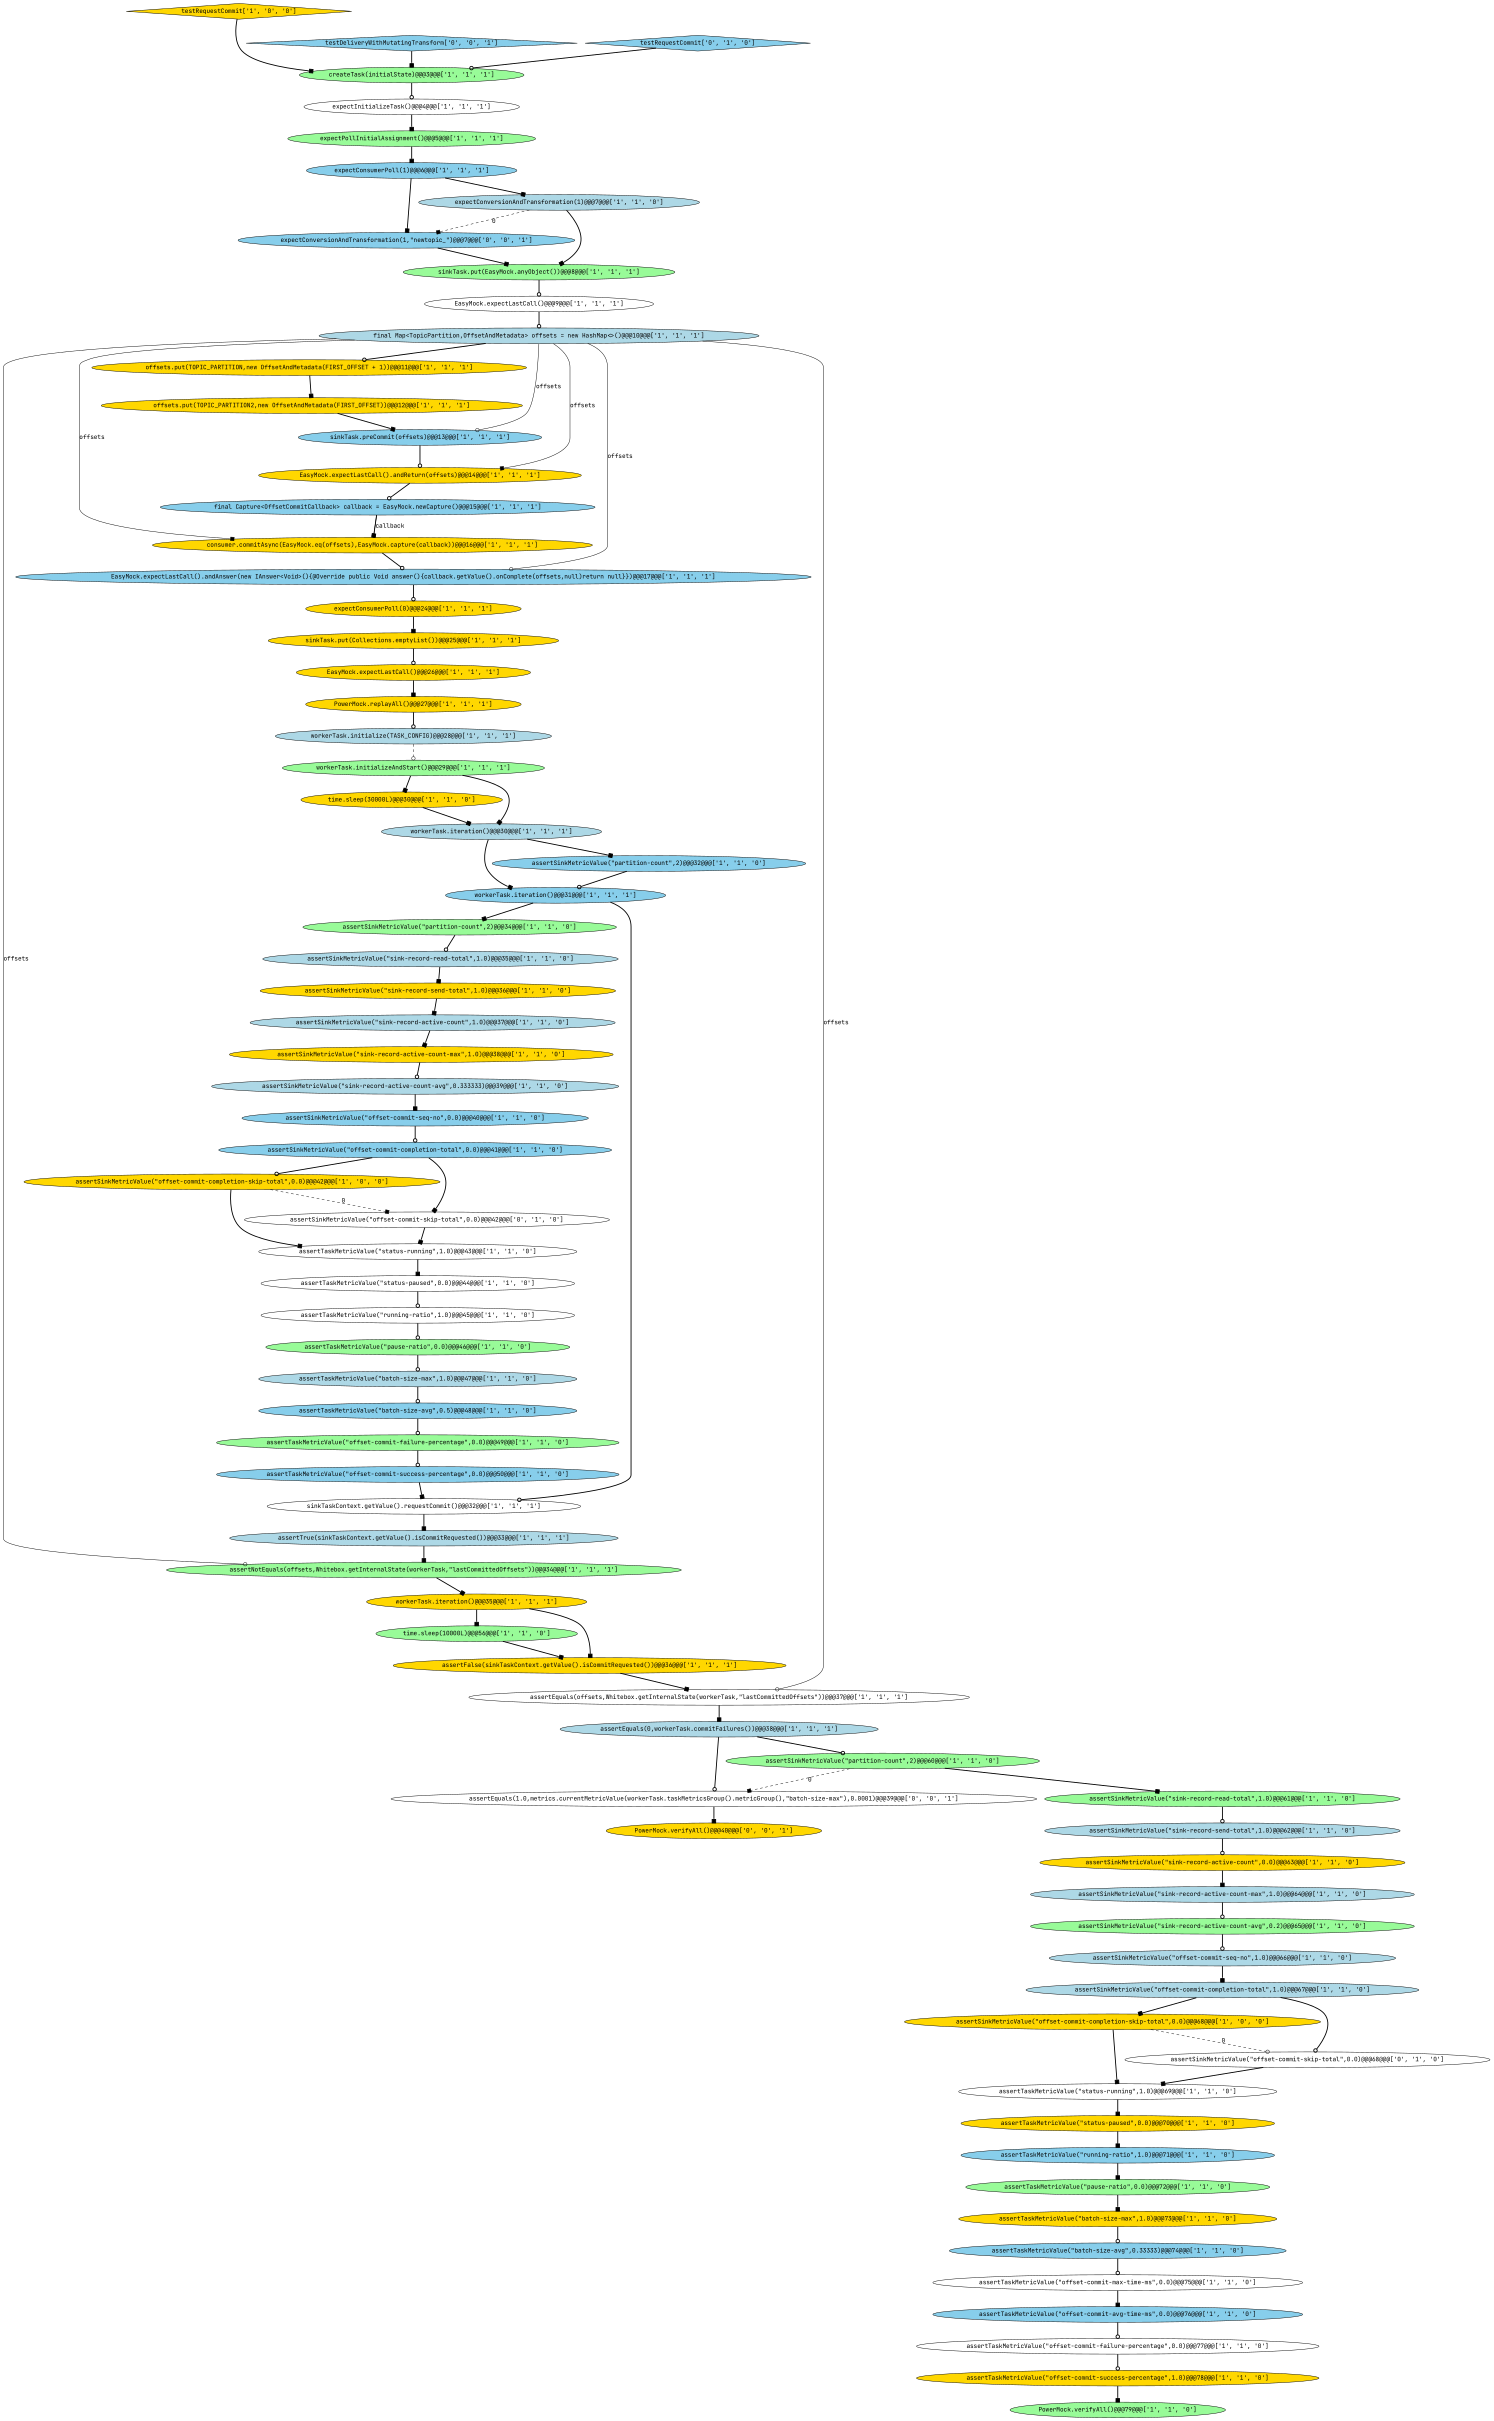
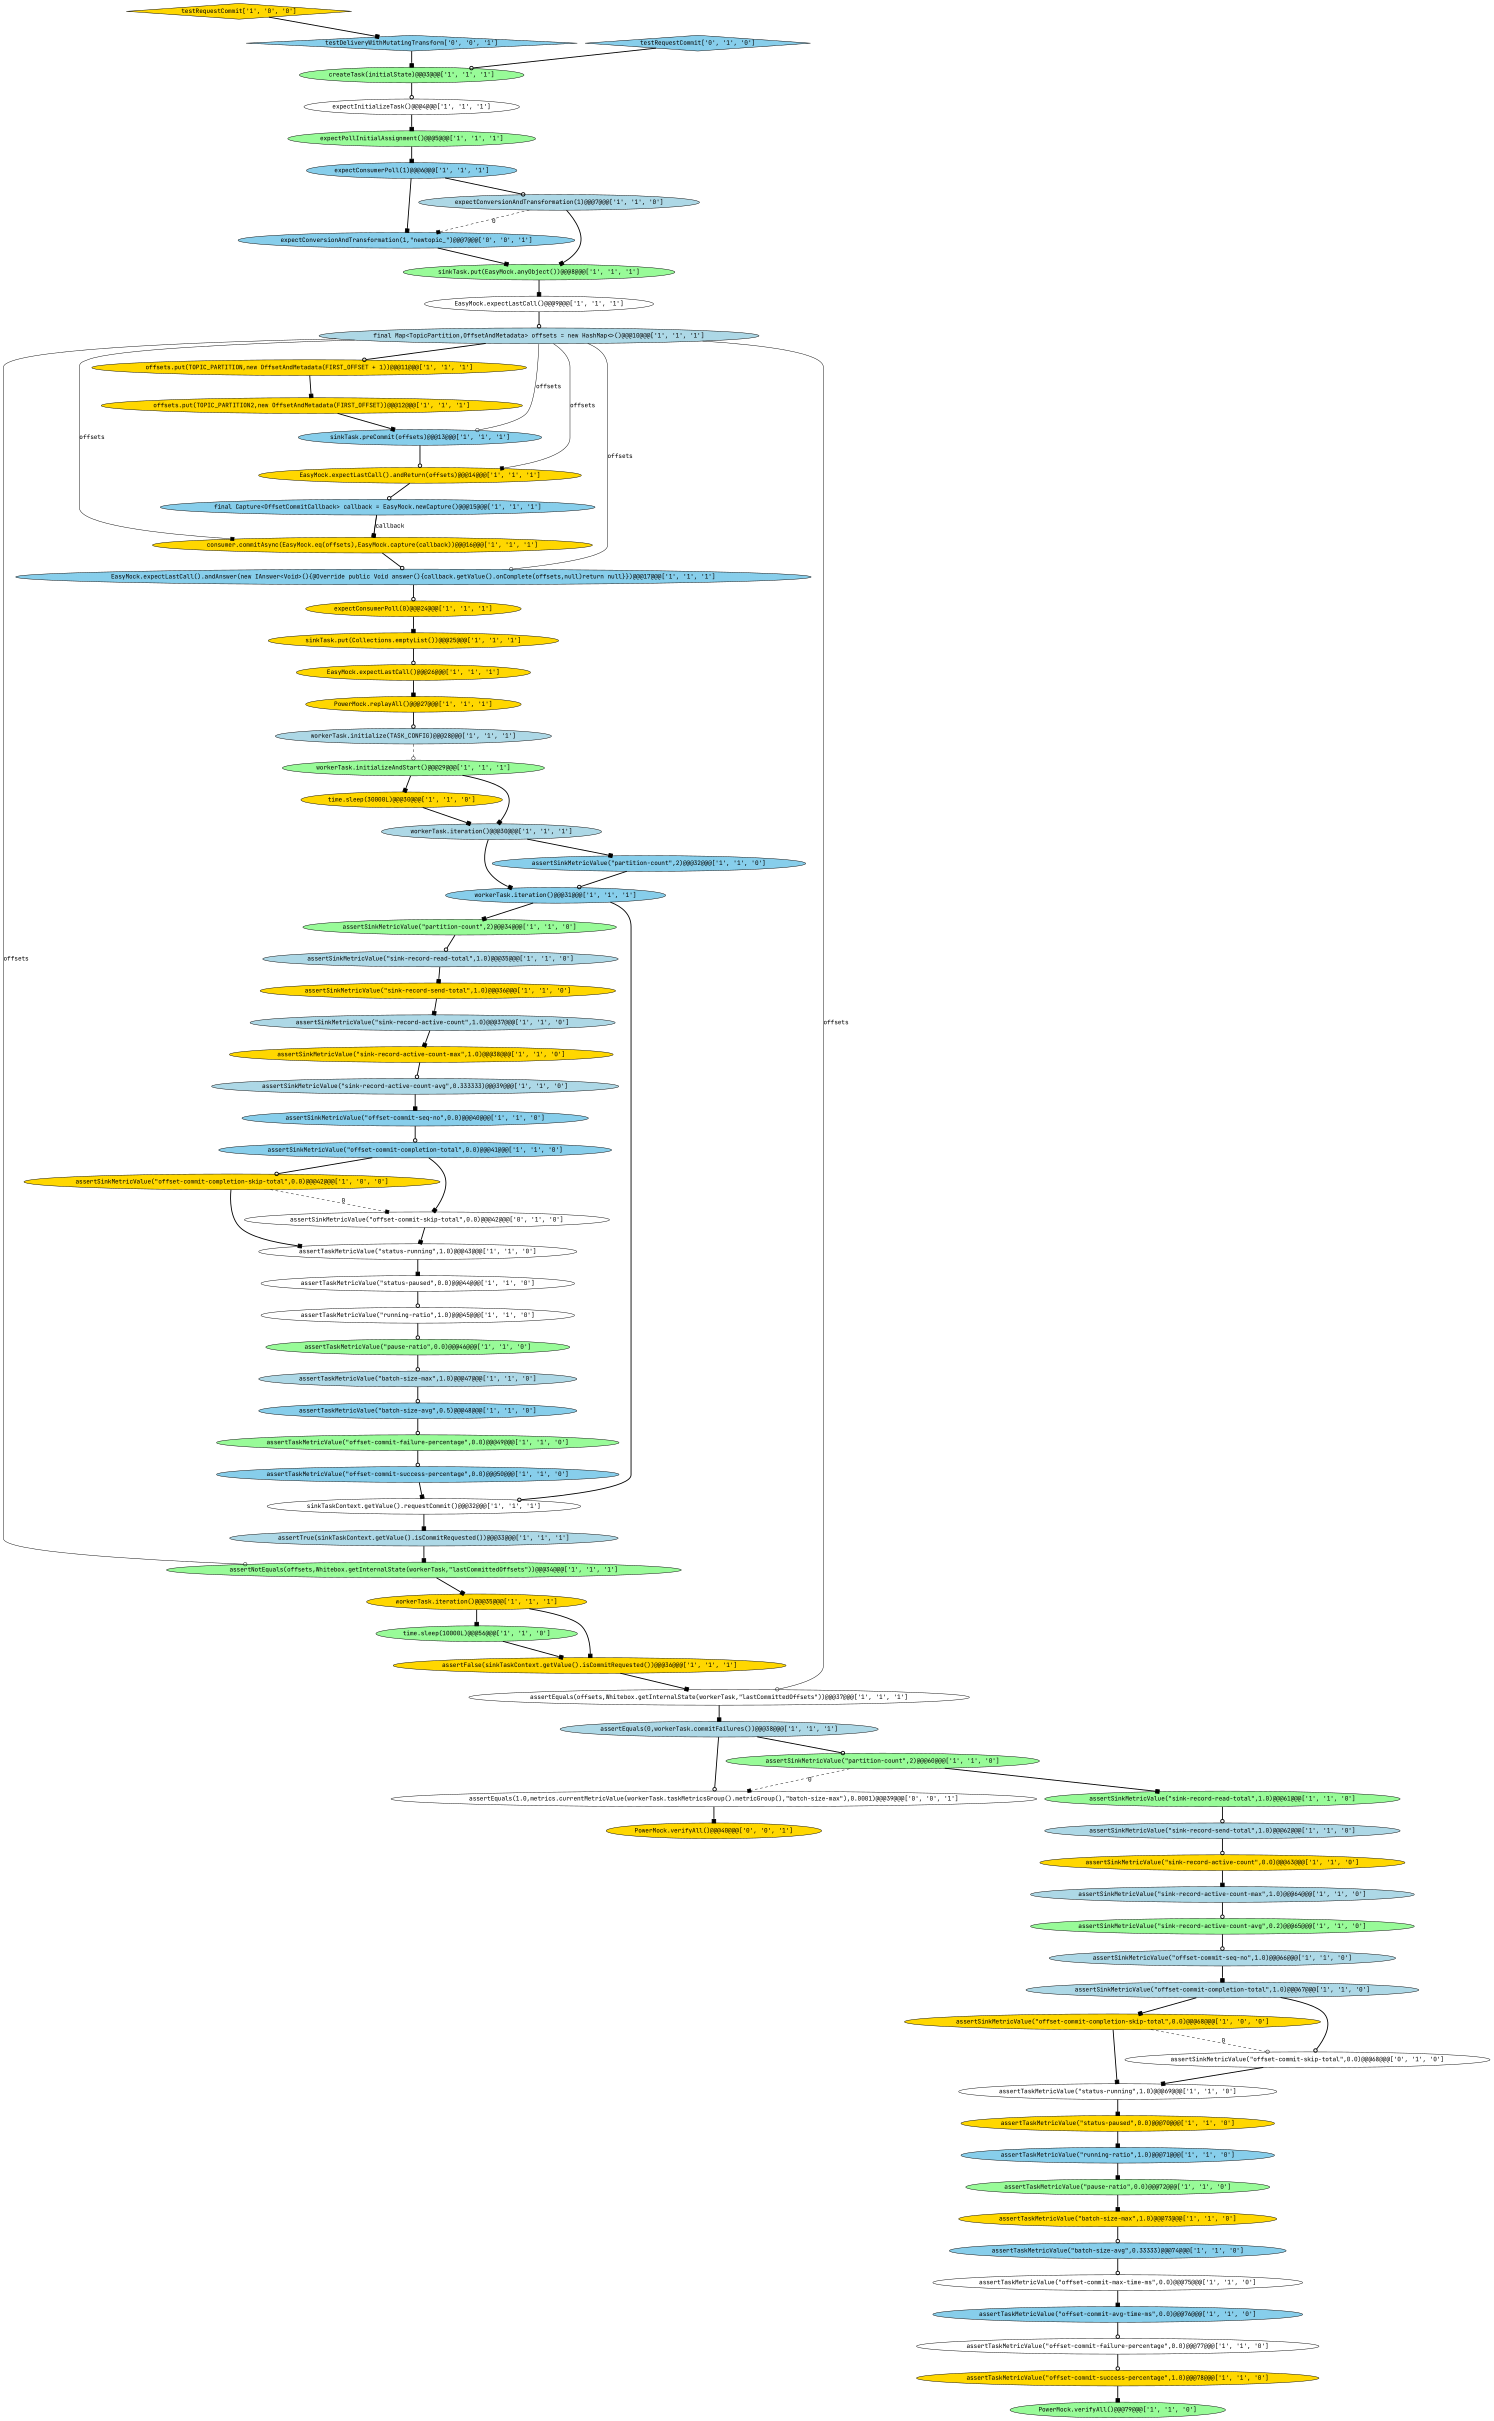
(258, 60) -> (322, 27)
(483, 186) -> (483, 186)
(539, 286) -> (539, 286)
